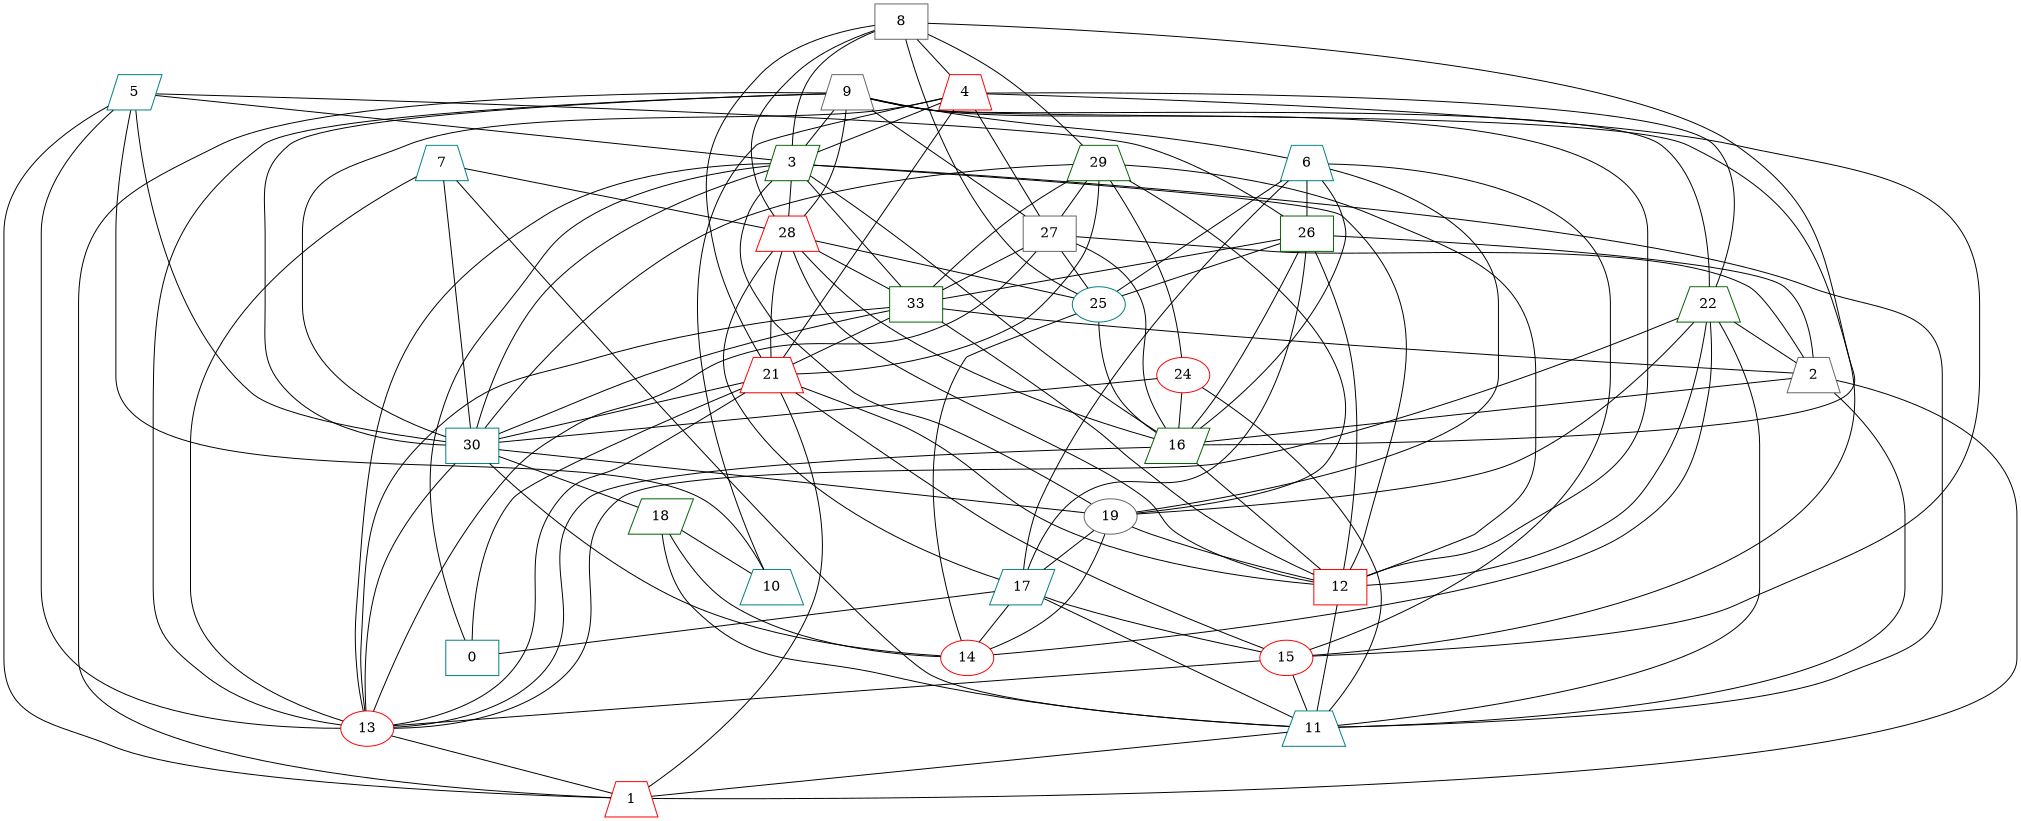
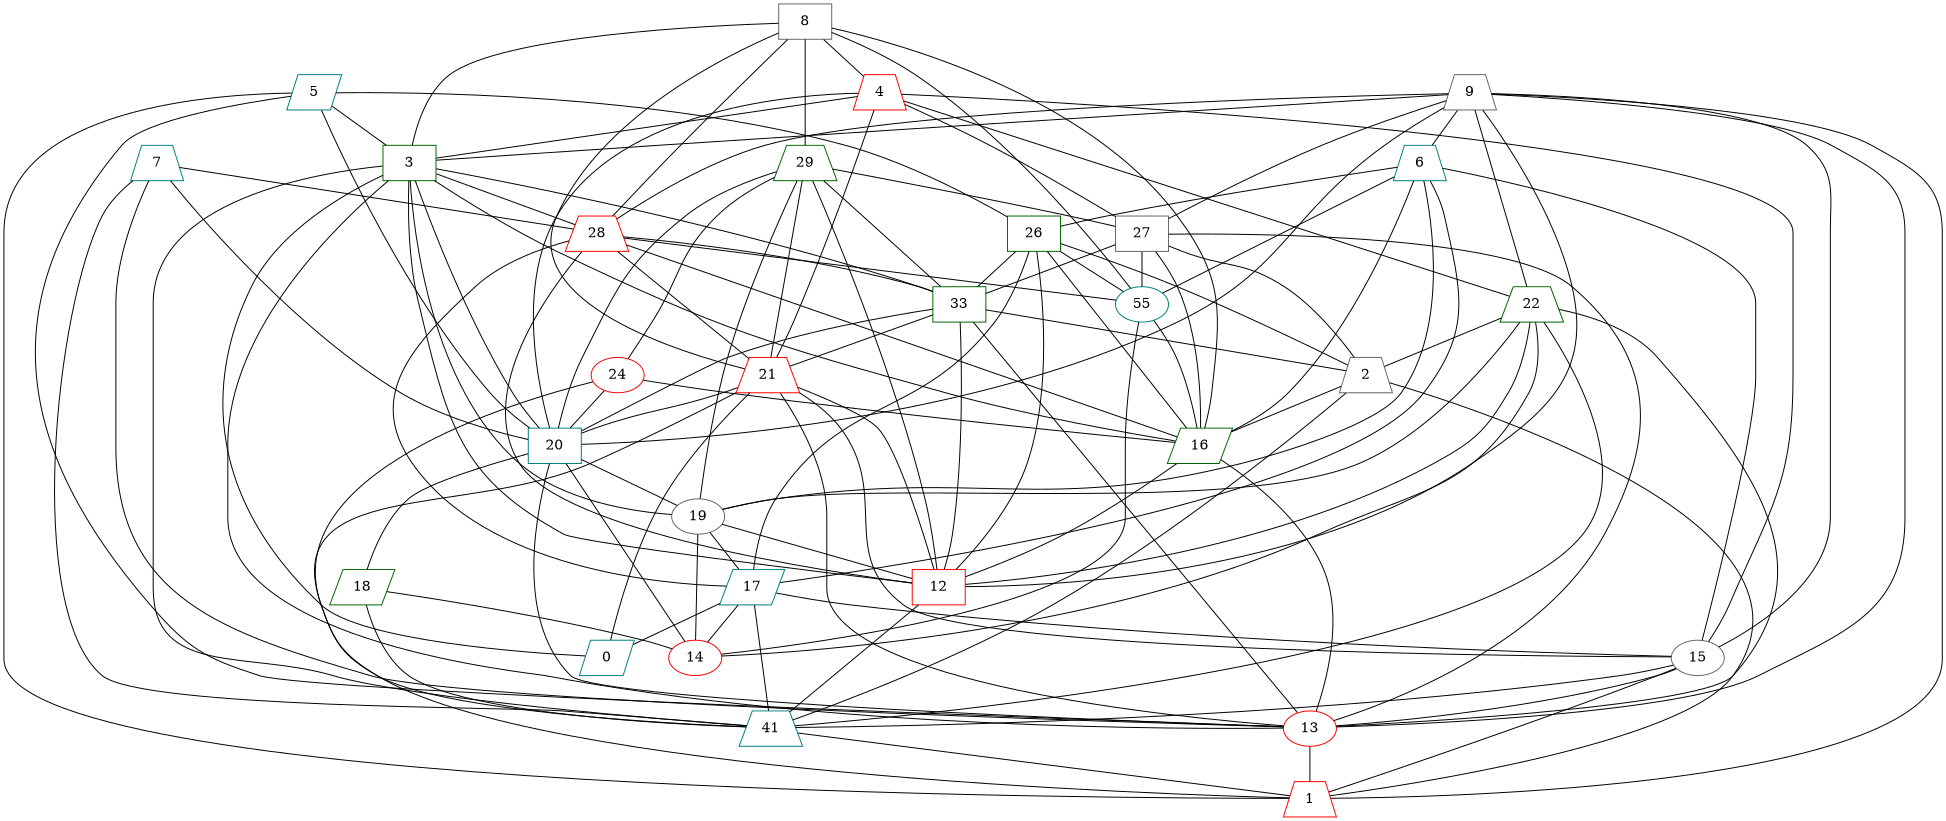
(792, 163) -> (409, 163)
(1099, 304) -> (1142, 304)
(472, 446) -> (555, 446)
(772, 587) -> none
(472, 658) -> (607, 658)
(1286, 658) -> (1698, 658)
(1314, 729) -> (771, 729)
none -> (1503, 732)
